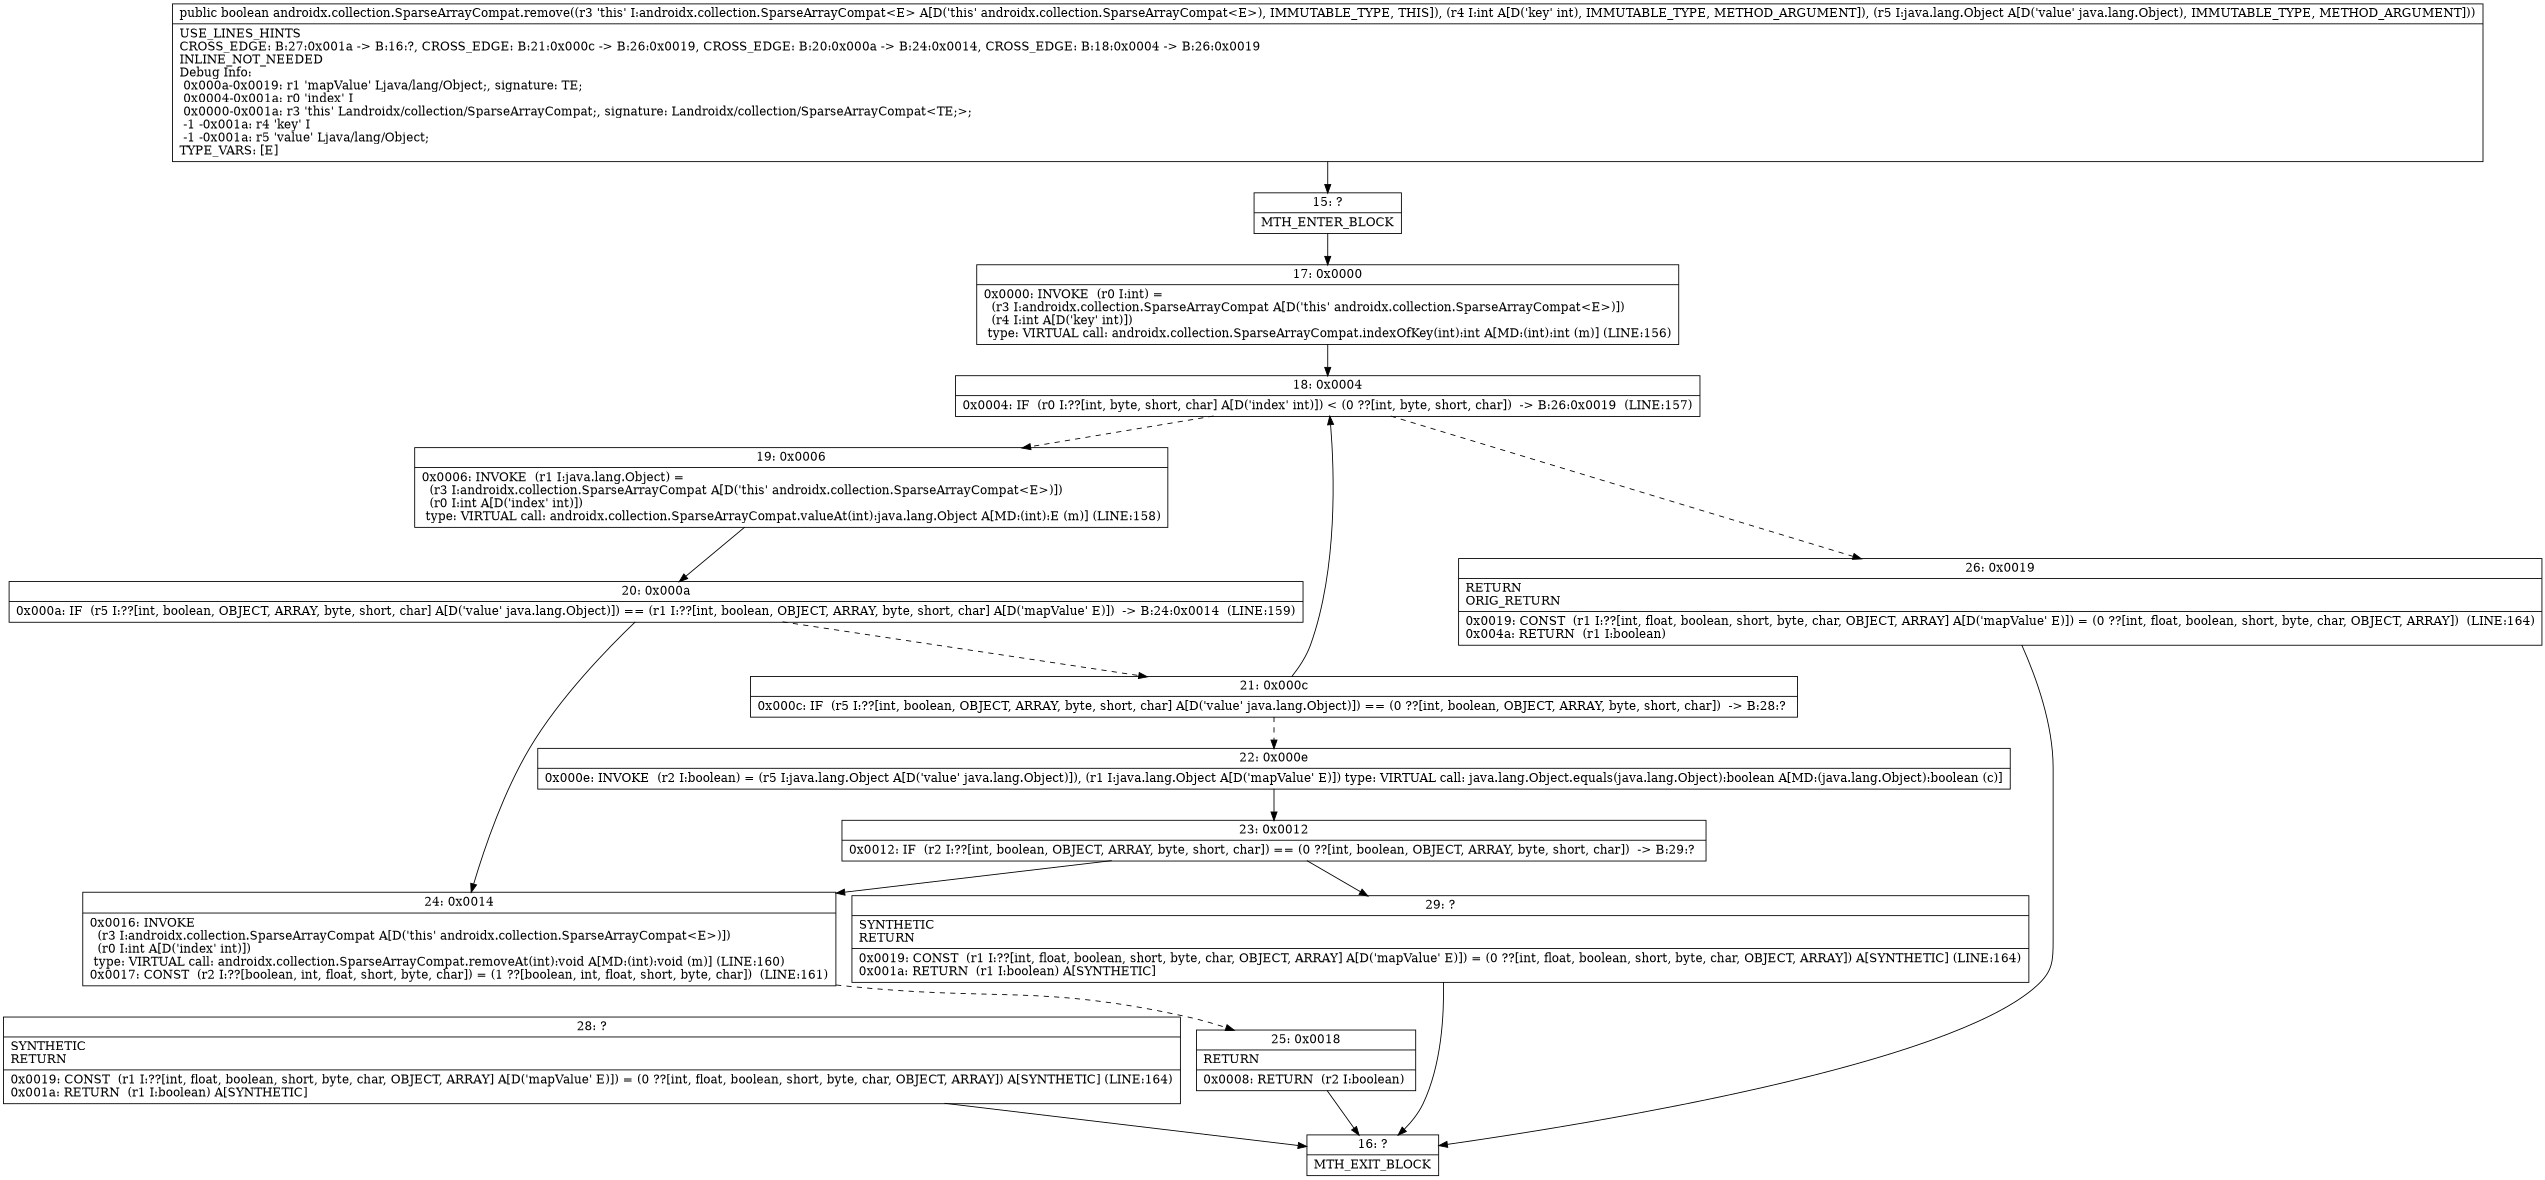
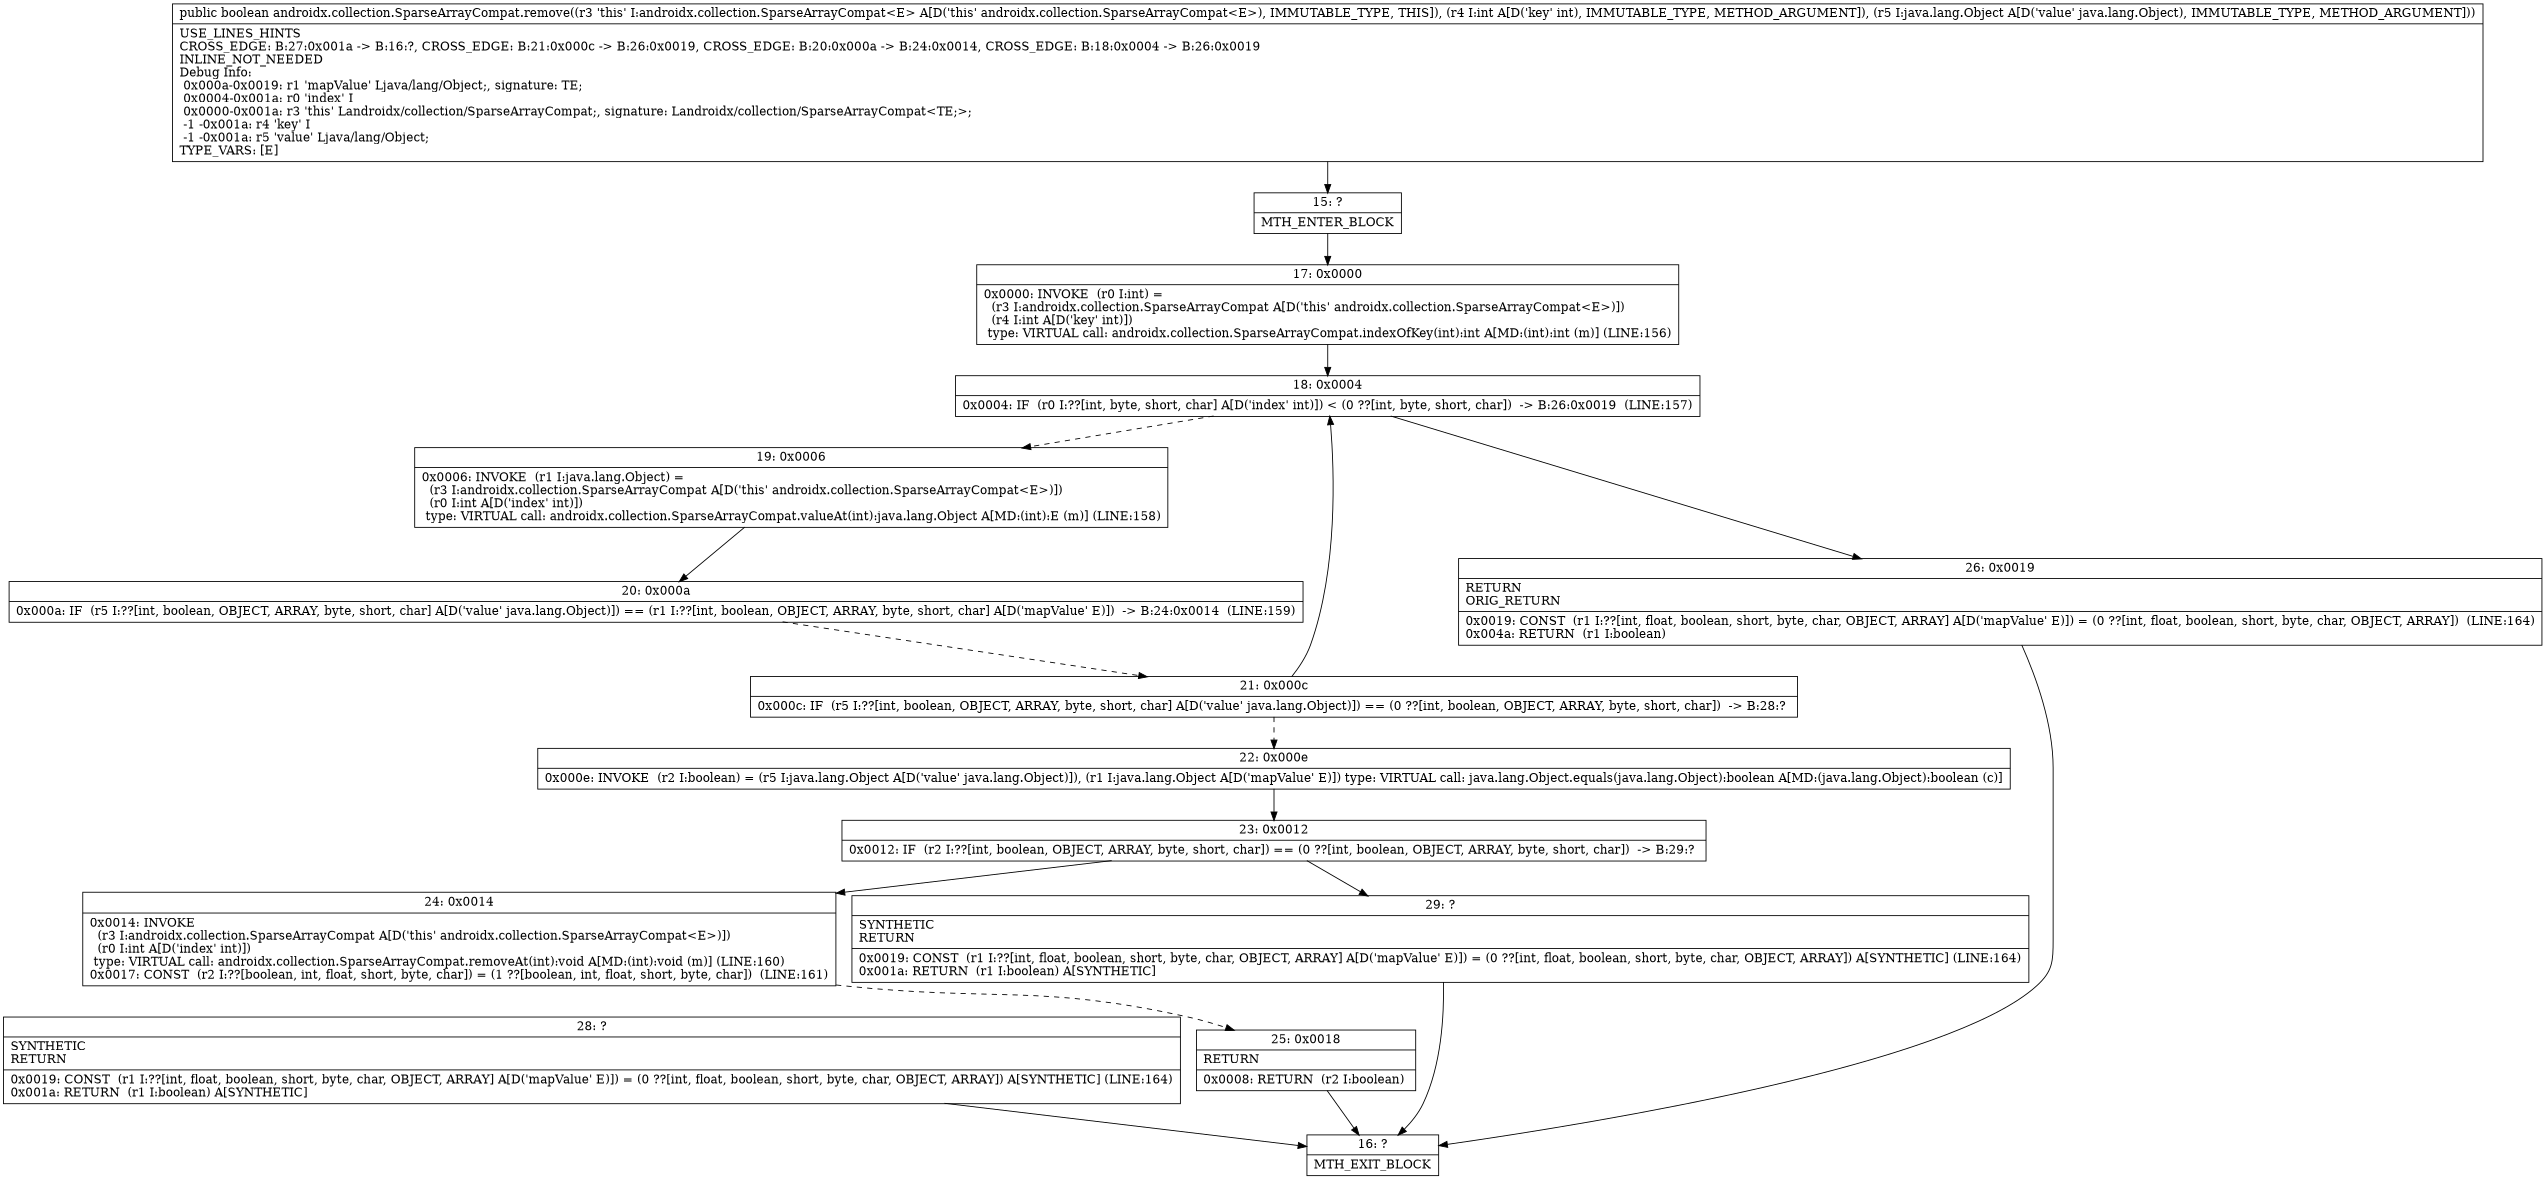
(1622, 486) -> (1622, 486)
(534, 741) -> none
(146, 923) -> (146, 923)
